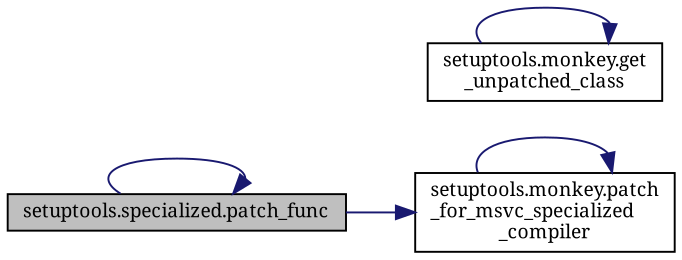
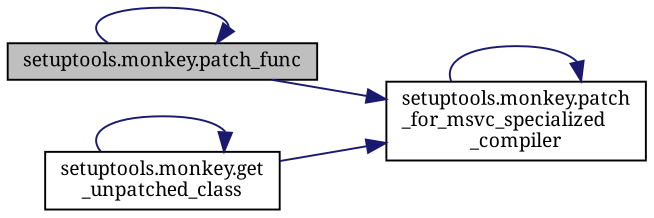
none -> (323, 154)
(177, 212) -> (162, 62)
